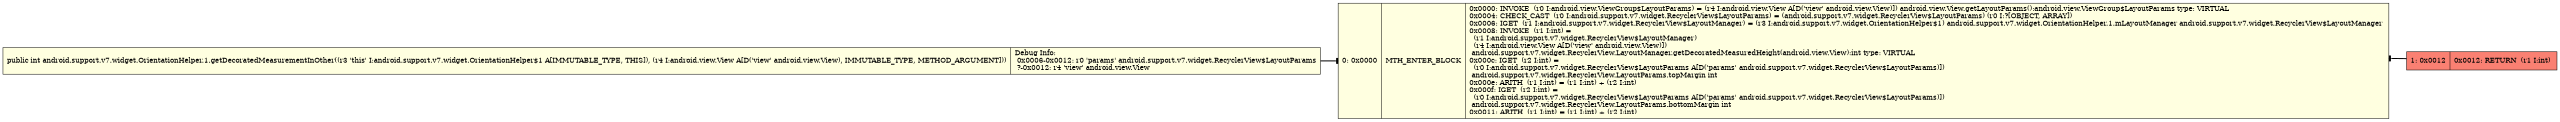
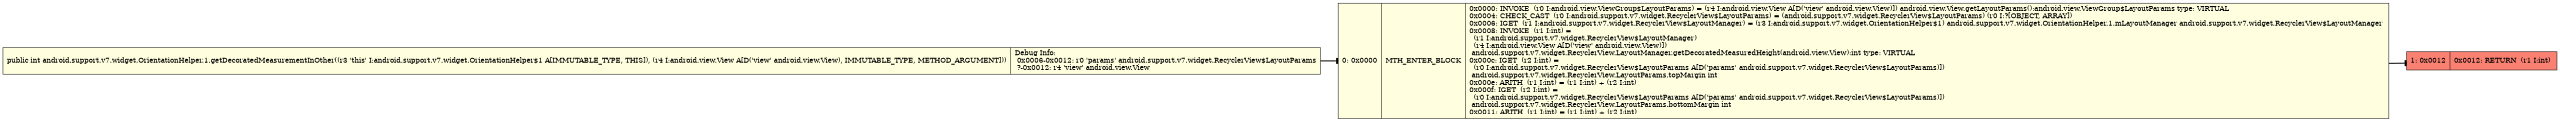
(2399, 59) -> (2396, 63)
